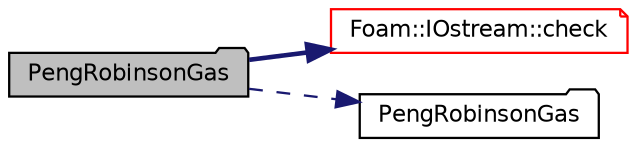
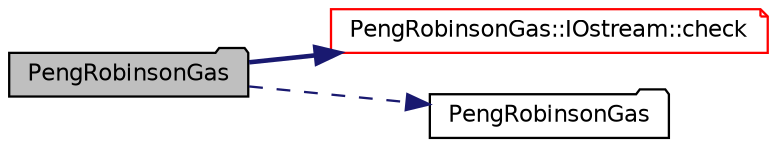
(479, 31) -> (549, 31)
